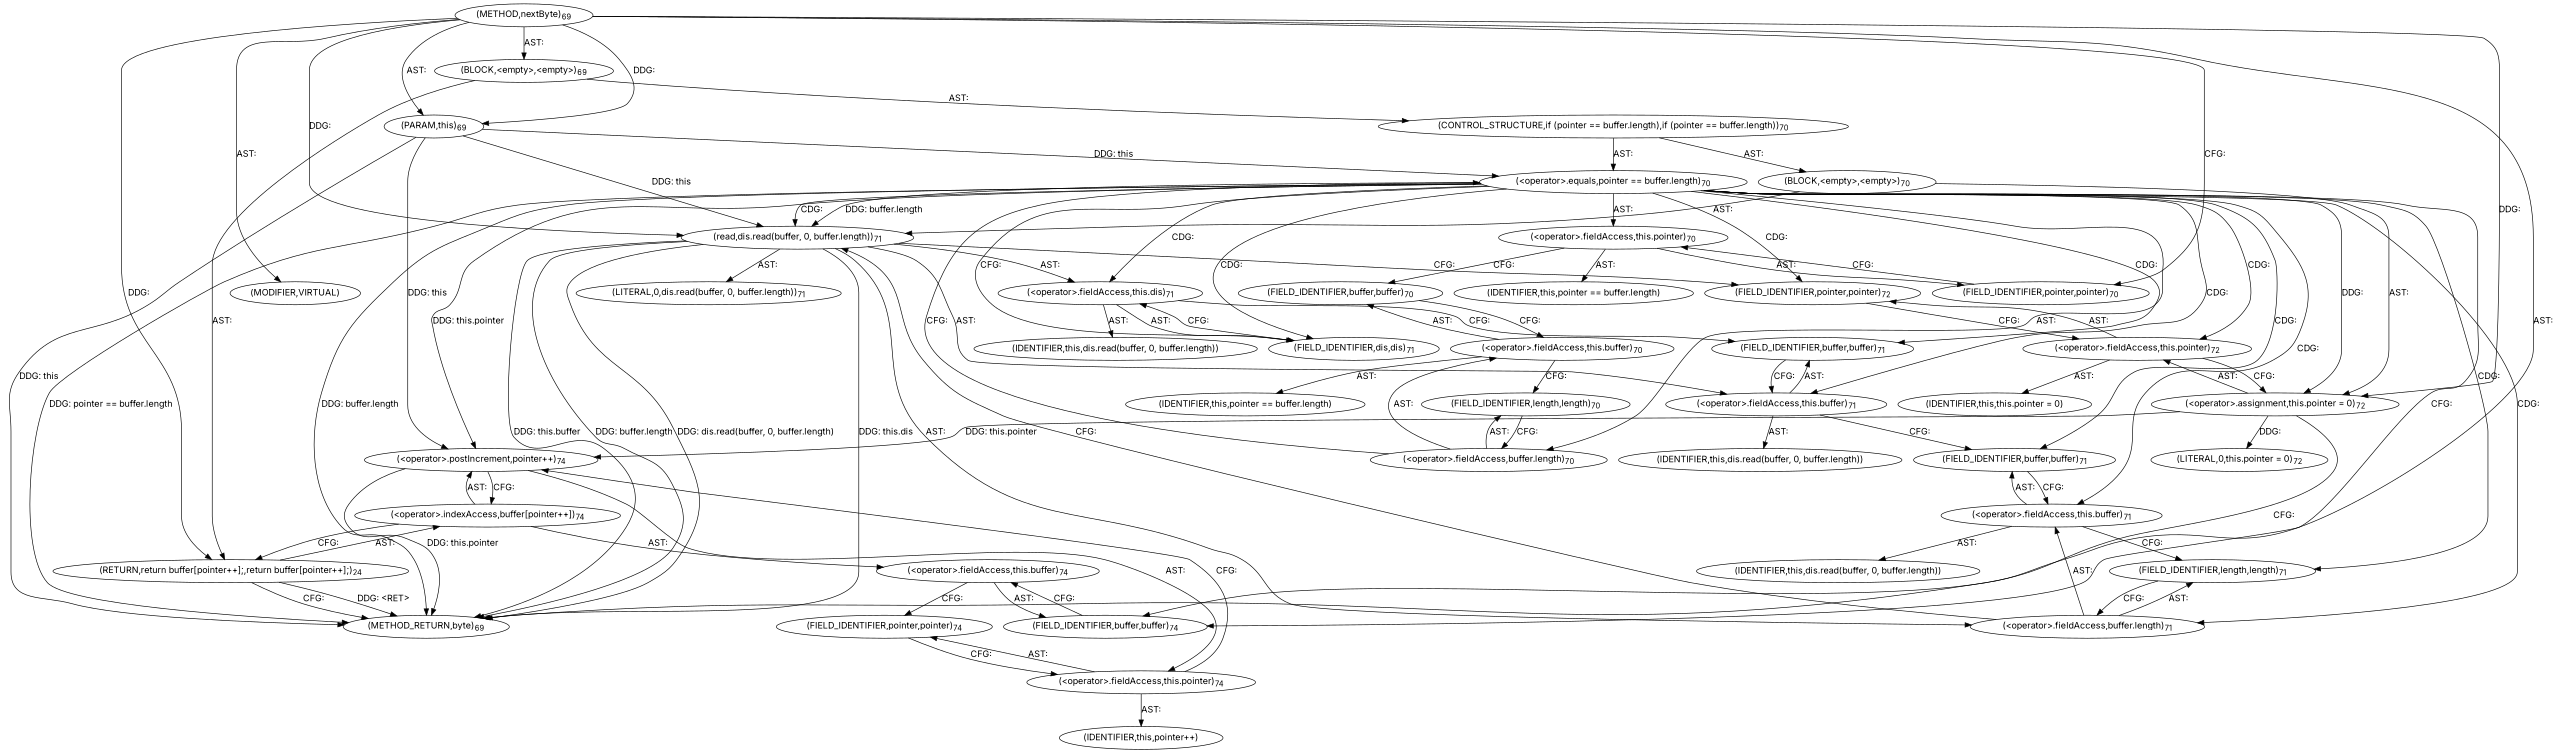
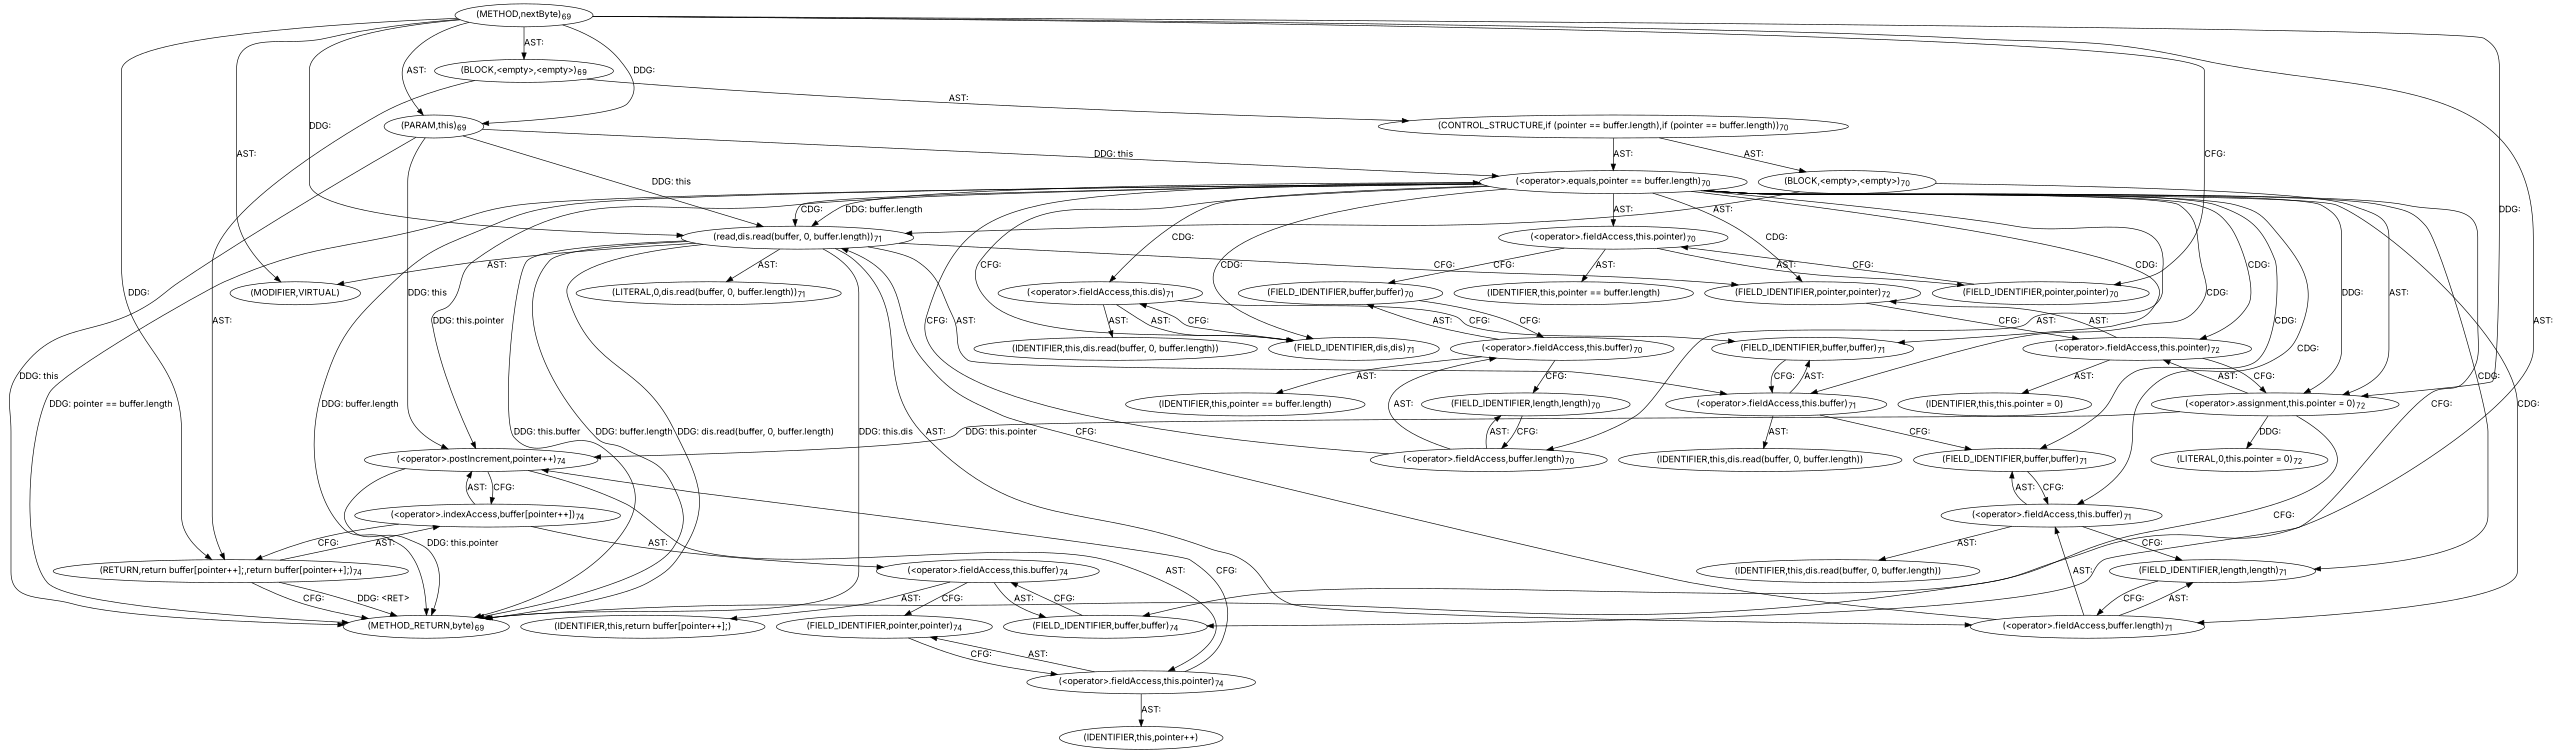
(978, 255) -> (519, 257)
(358, 570) -> (358, 570)
none -> (643, 627)
